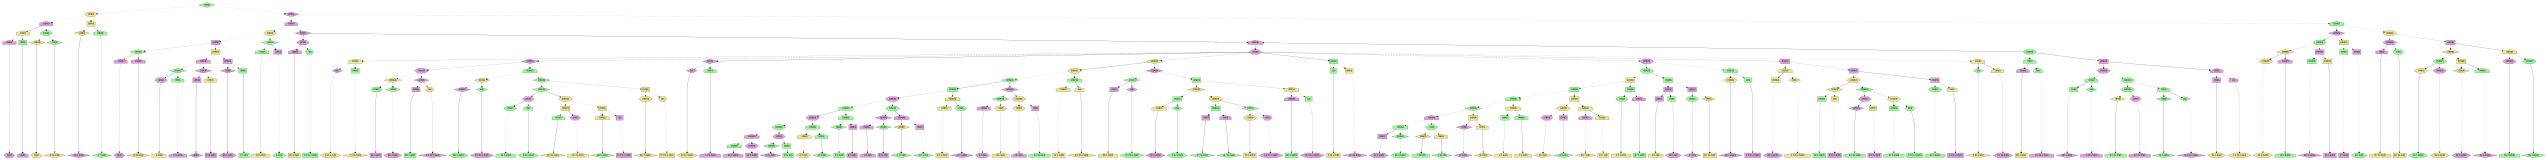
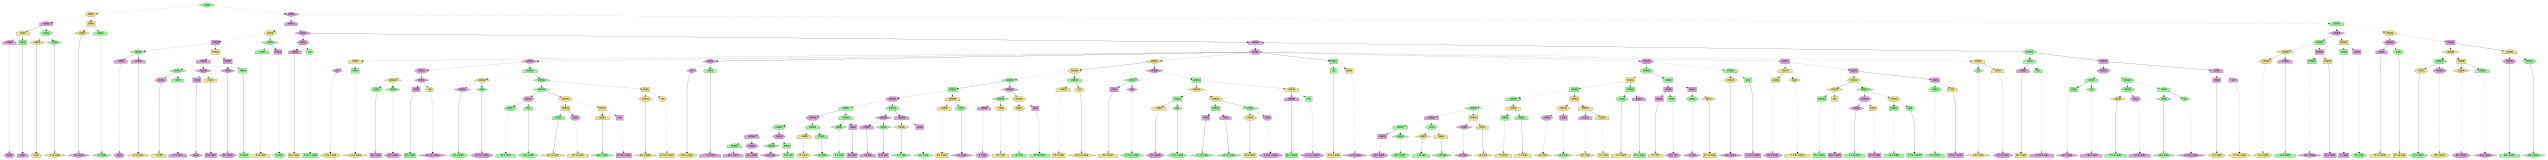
(1019, 155) -> (1019, 155)
